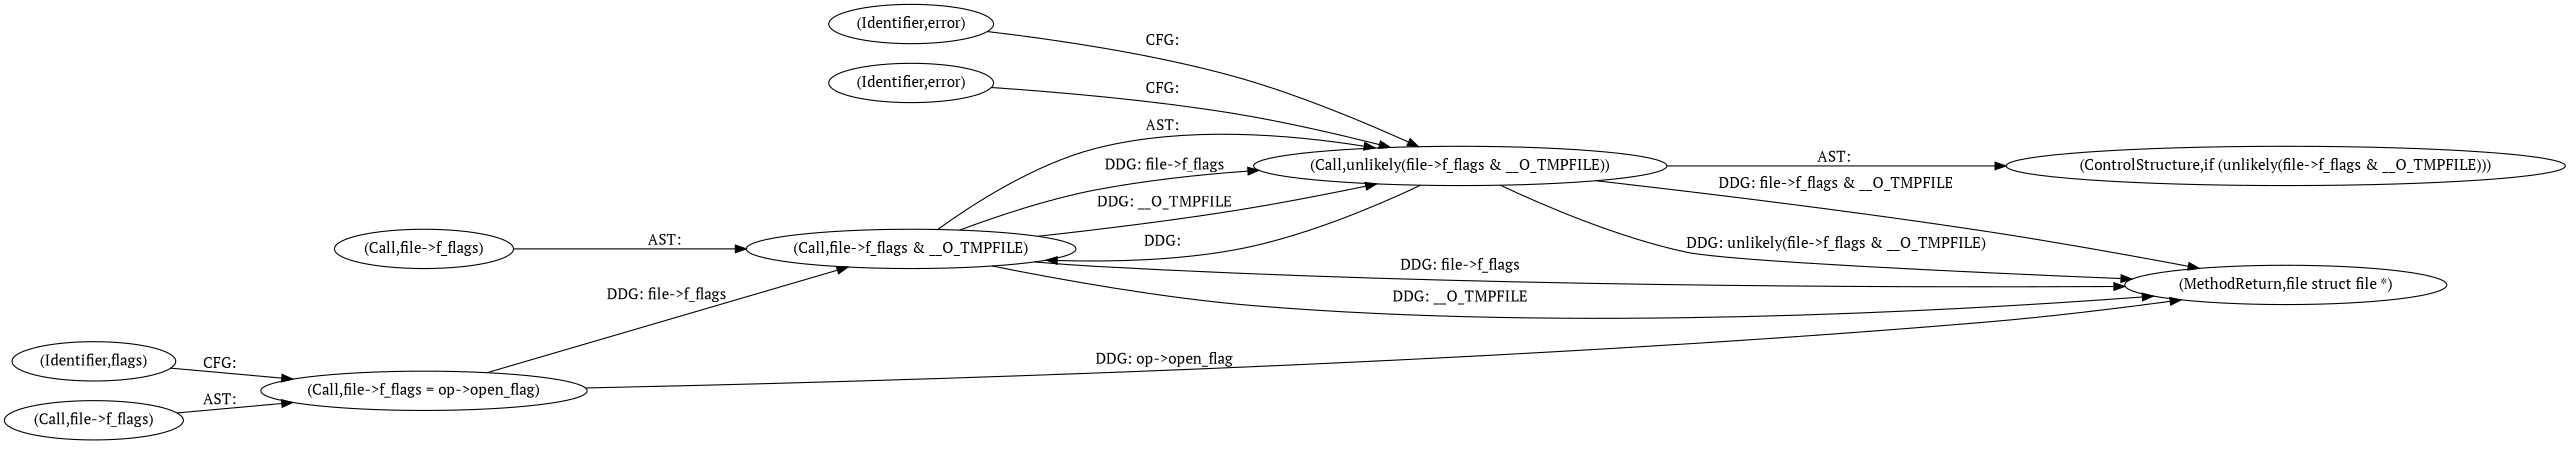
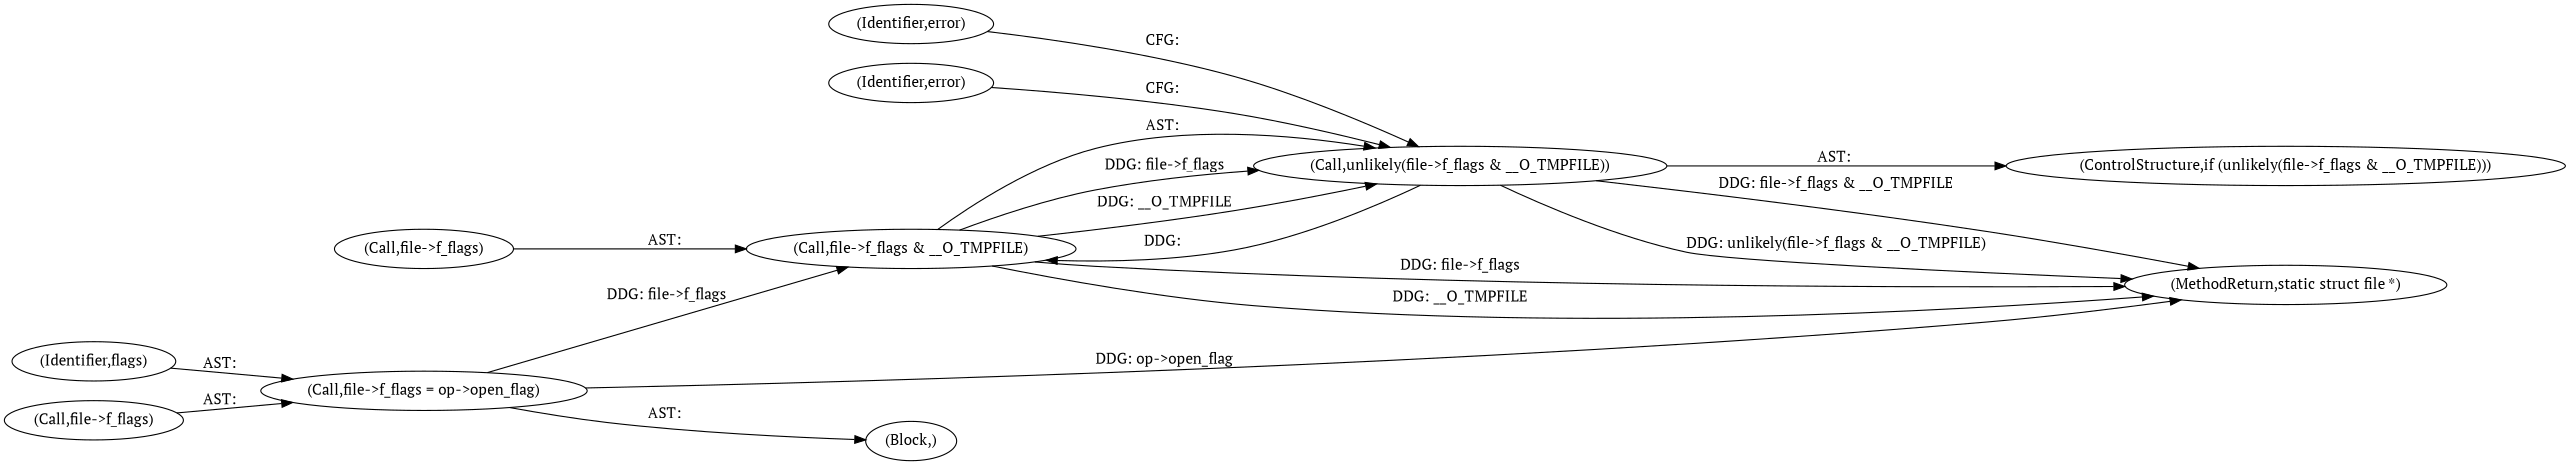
(2286, 285) -> (2286, 285)
(222, 364) -> (222, 364)
none -> (911, 441)
